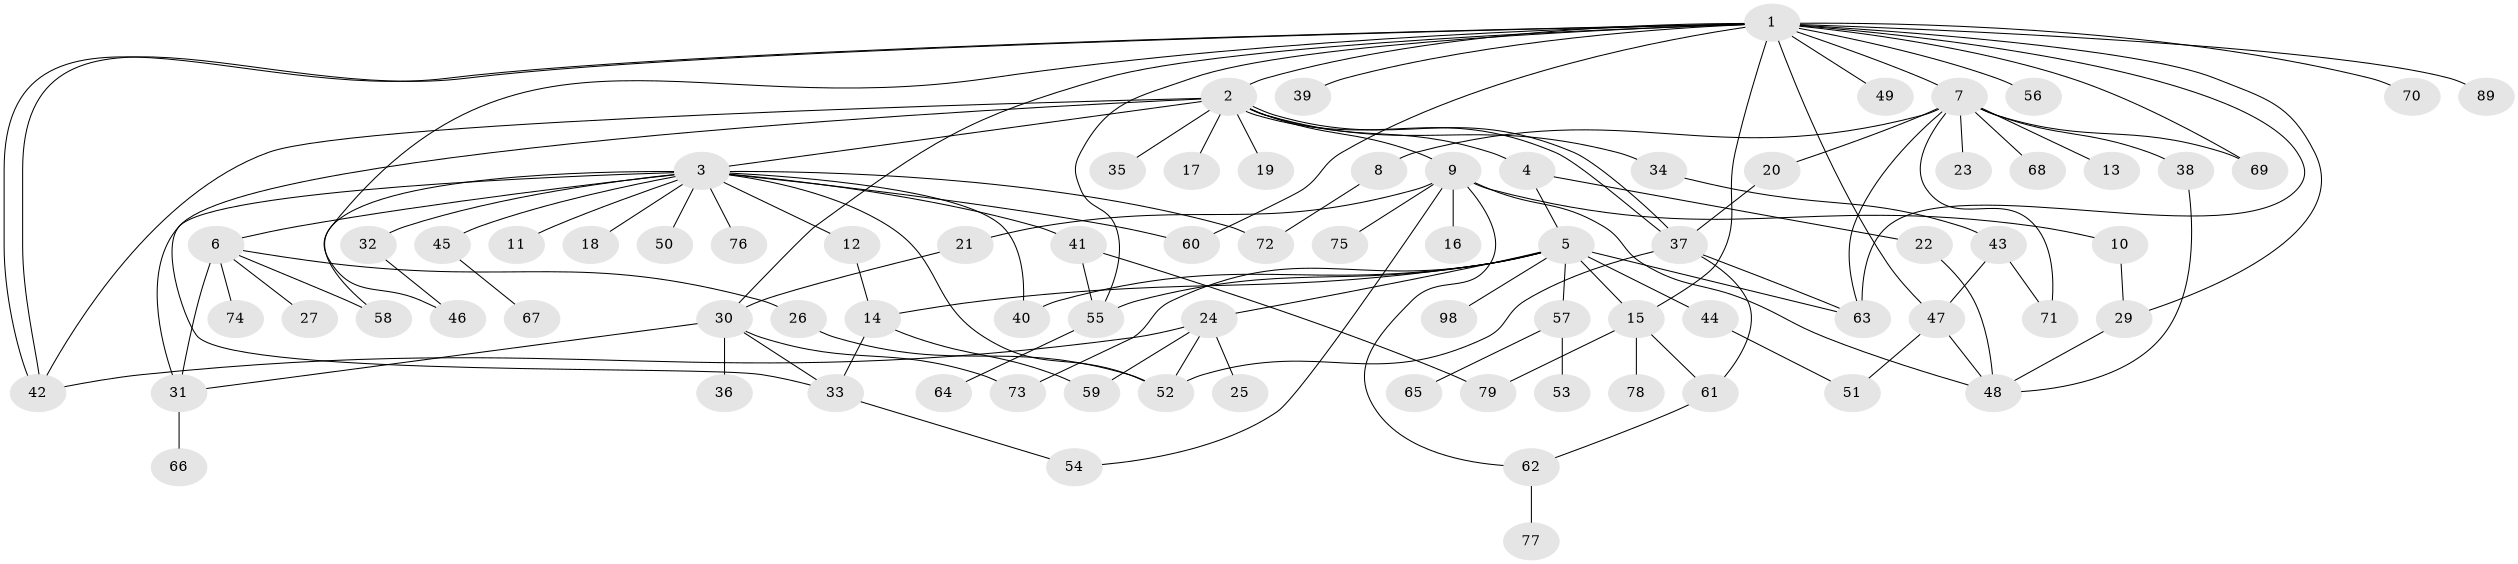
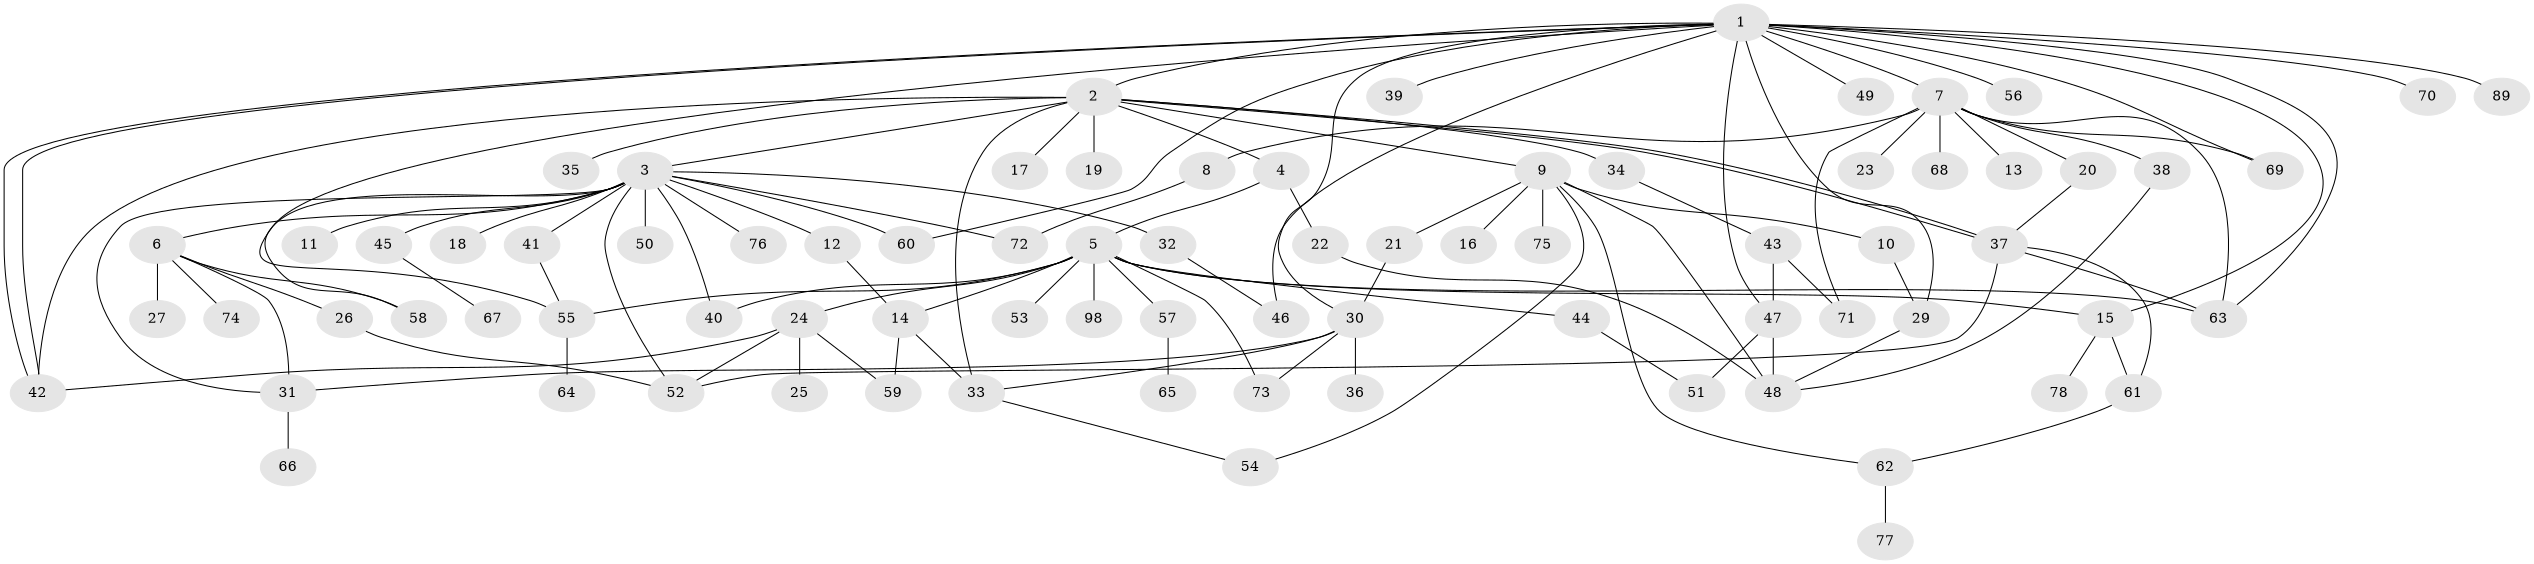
(1562, 349) -> (1057, 282)
(1488, 393) -> none
